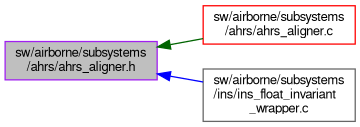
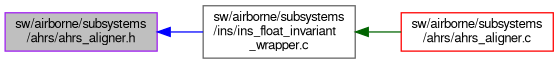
(187, 42) -> (385, 32)
